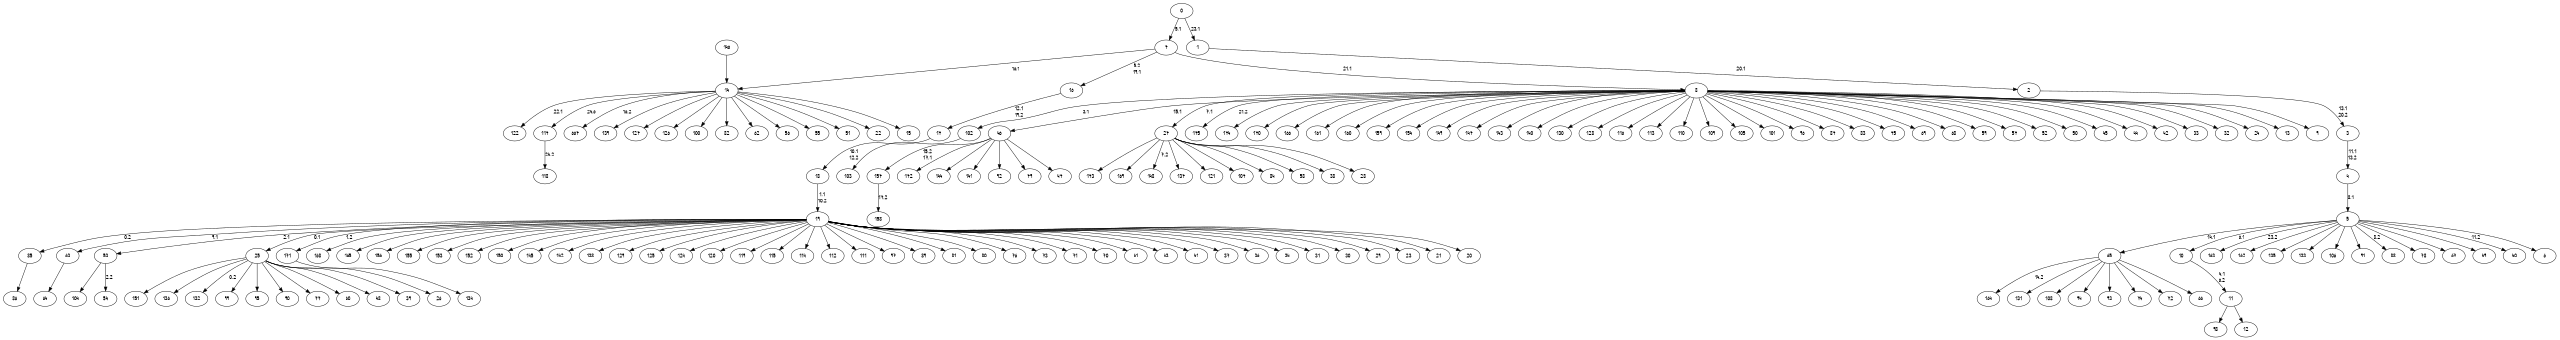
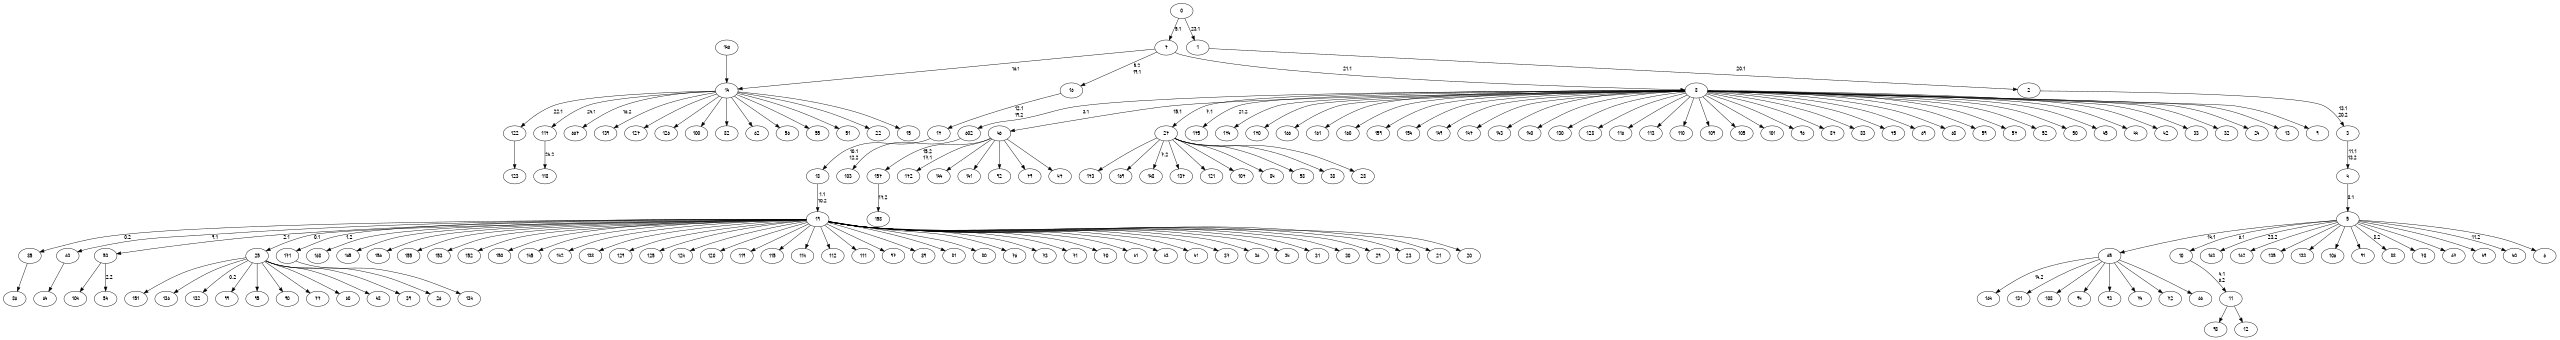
(591, 112) -> (591, 112)
(969, 133) -> (969, 133)
none -> (515, 176)
